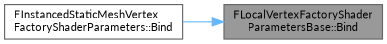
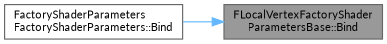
(94, 22) -> (94, 22)
